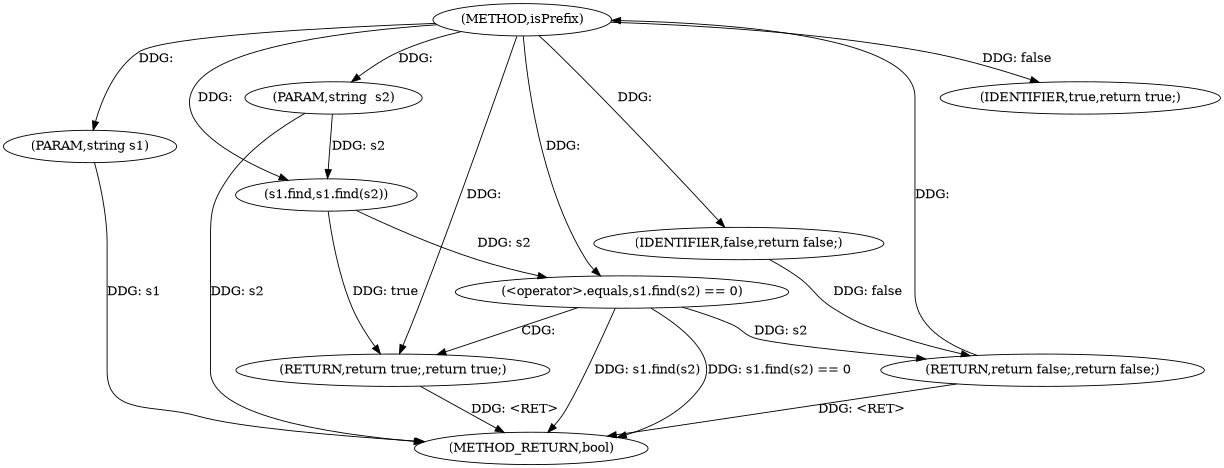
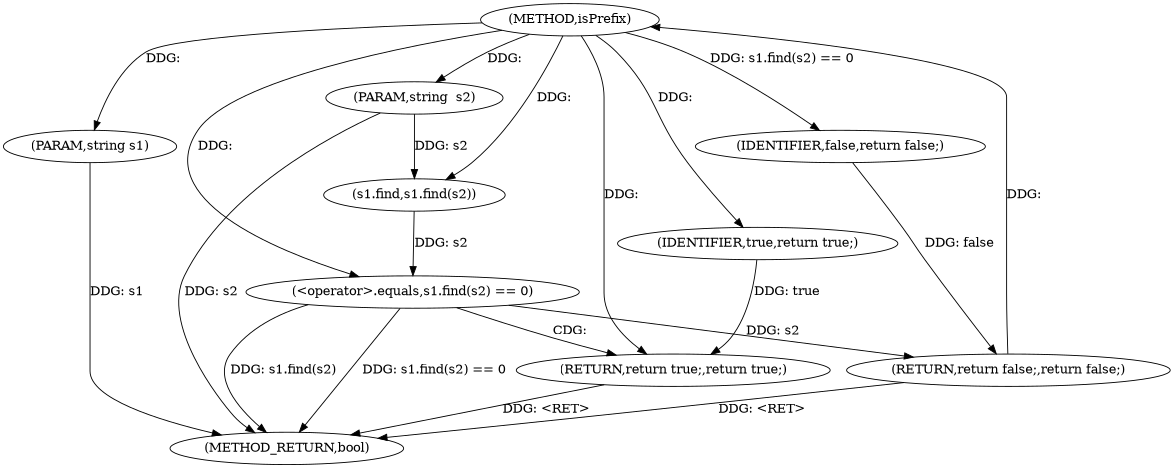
(1017, 59) -> (677, 98)
(637, 98) -> (782, 59)
(343, 282) -> (746, 309)
